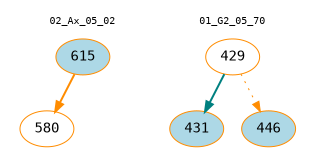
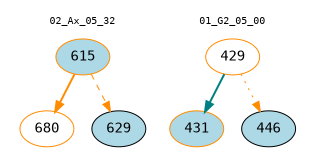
(83, 21) -> (83, 21)
(233, 21) -> (233, 21)
(47, 129) -> (47, 129)
none -> (119, 129)
(269, 129) -> (269, 129)
